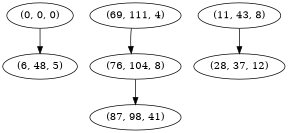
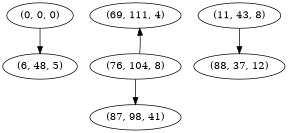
(131, 37) -> (140, 44)
(239, 66) -> (239, 66)
